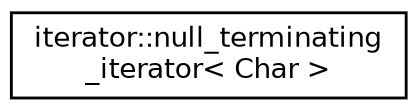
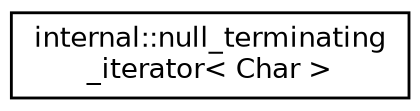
(209, 55) -> (210, 55)
